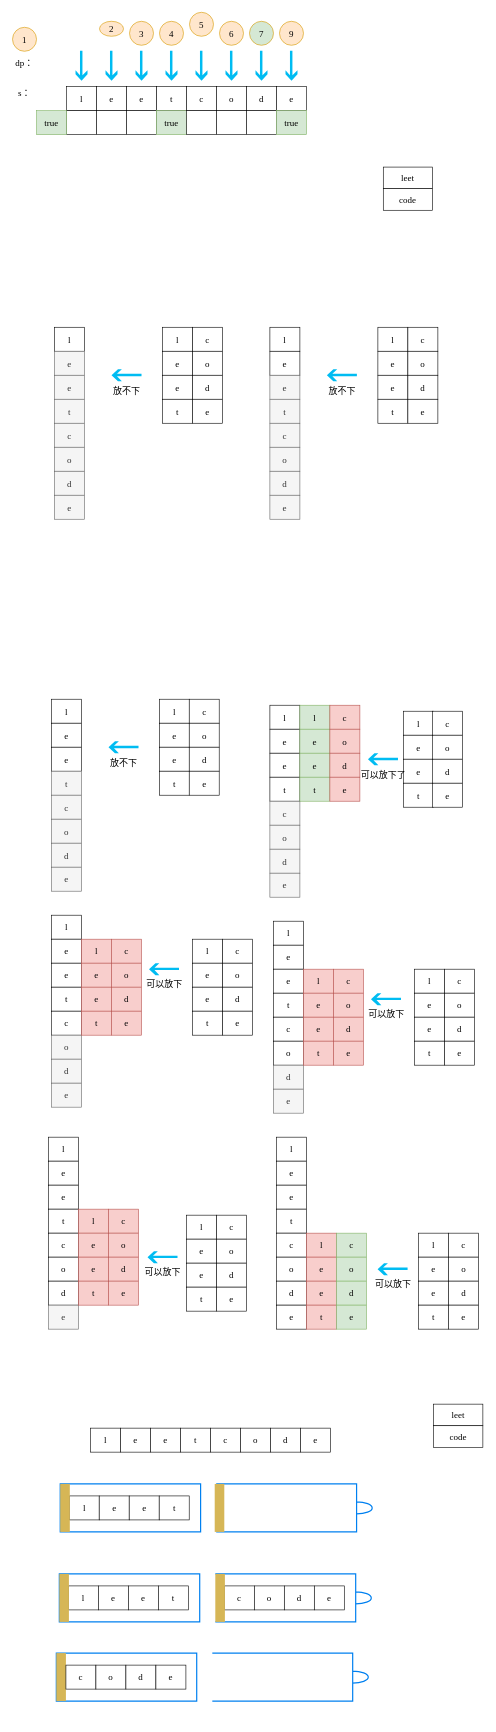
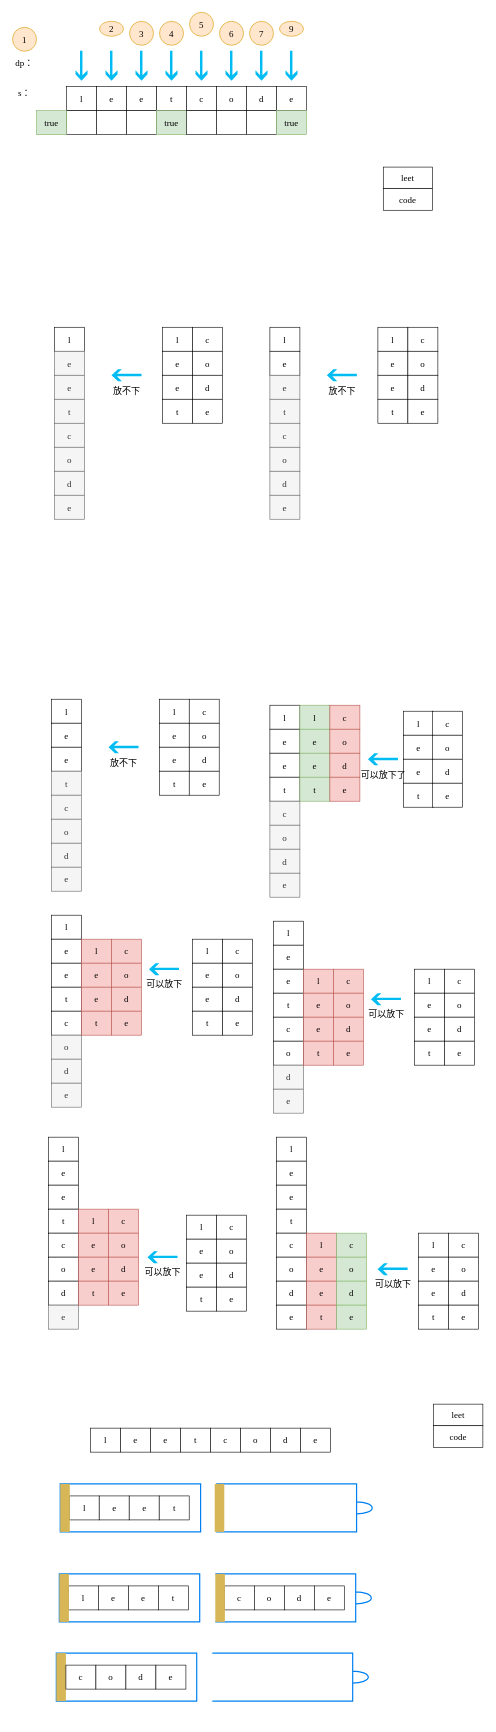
(261, 33) -> (261, 33)
(291, 33) -> (291, 29)
